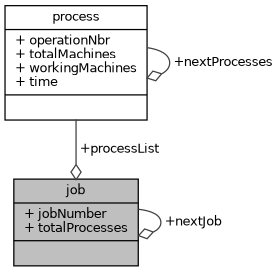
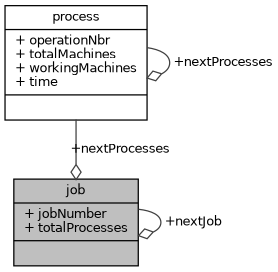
(118, 150) -> (118, 150)
